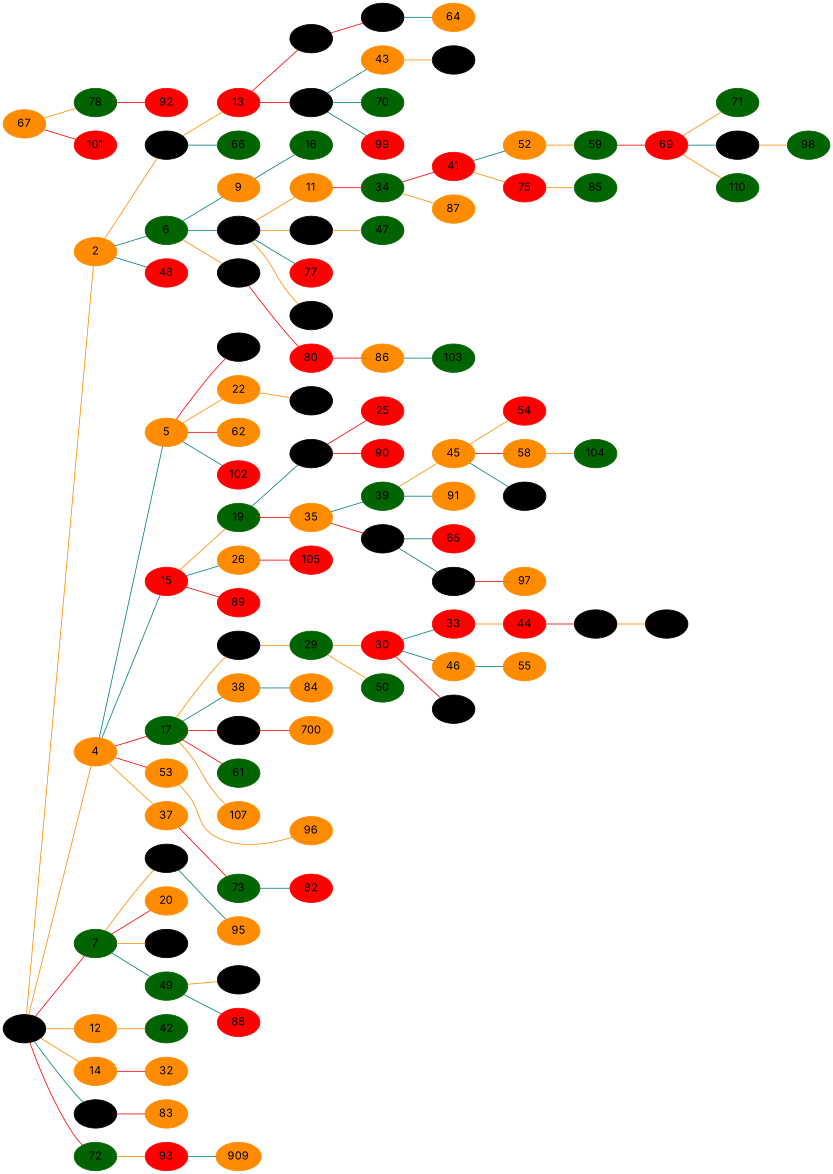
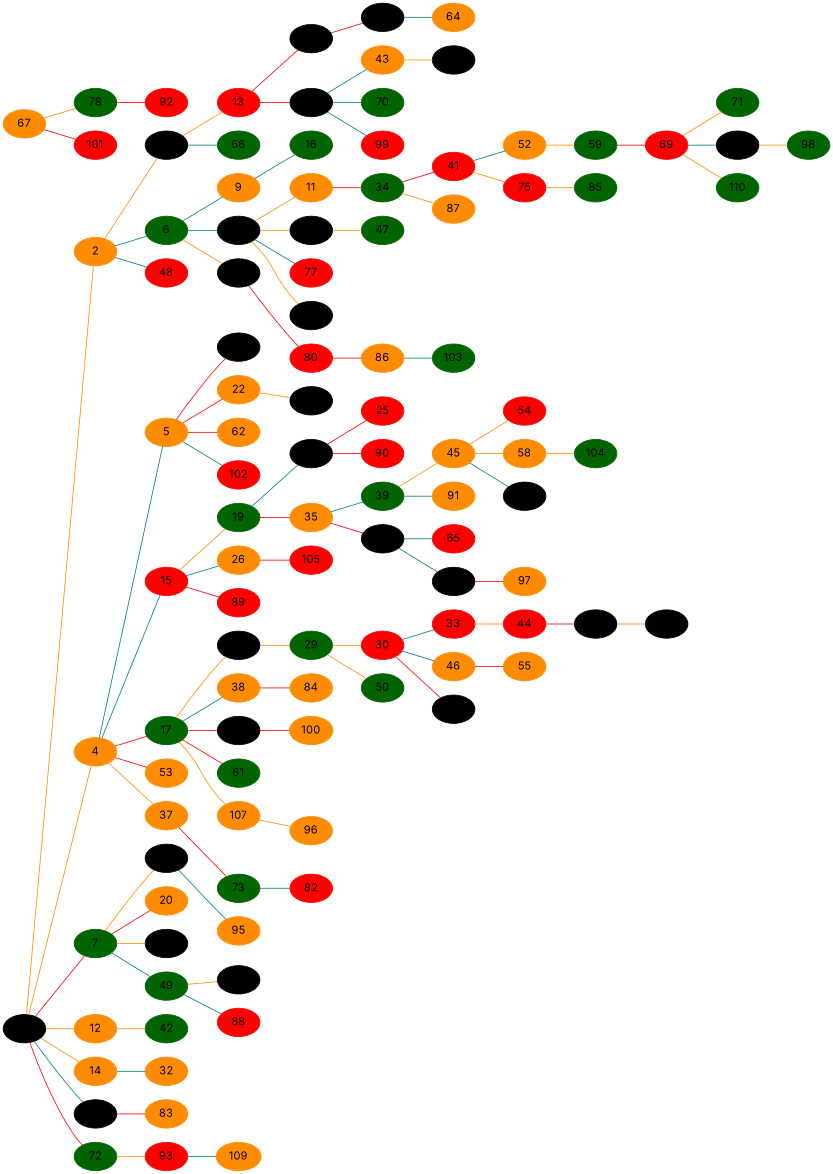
(203, 411) -> (203, 411)
(489, 454) -> (489, 454)
(489, 667) -> (489, 667)
(275, 688) -> (275, 688)
(311, 731) -> (311, 731)
(222, 839) -> (275, 823)
(131, 1071) -> (131, 1071)
(239, 1157) -> (239, 1157)
